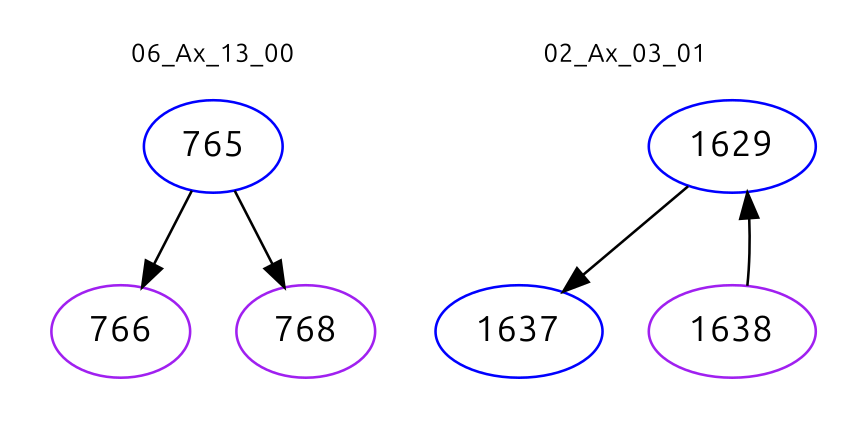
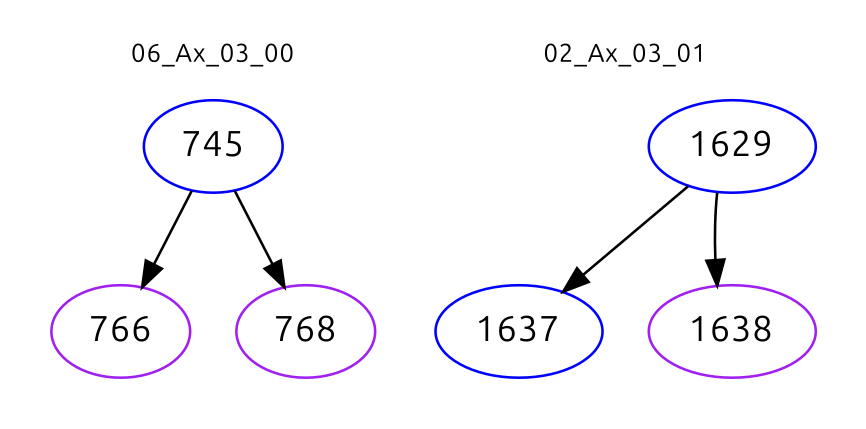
(213, 55) -> (213, 55)
(213, 146) -> (213, 146)
(749, 252) -> (715, 226)
